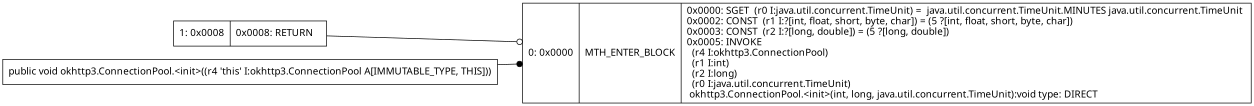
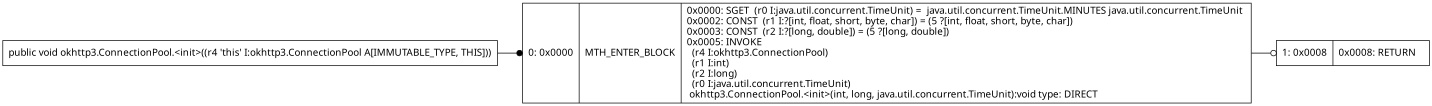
(422, 39) -> (1261, 53)
